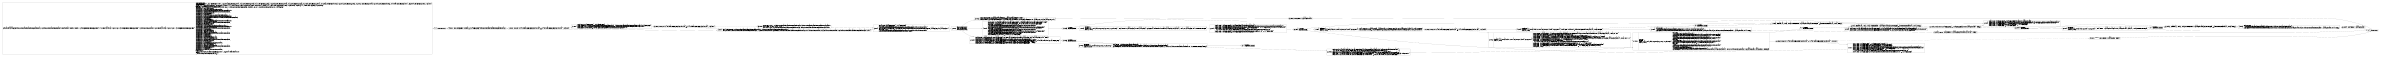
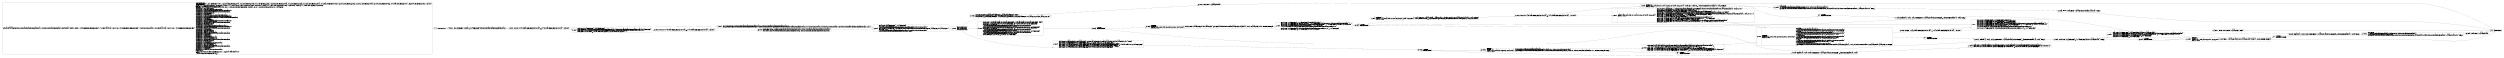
none -> (1825, 53)
